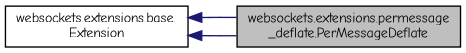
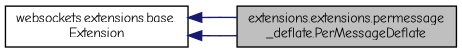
(349, 27) -> (347, 27)
